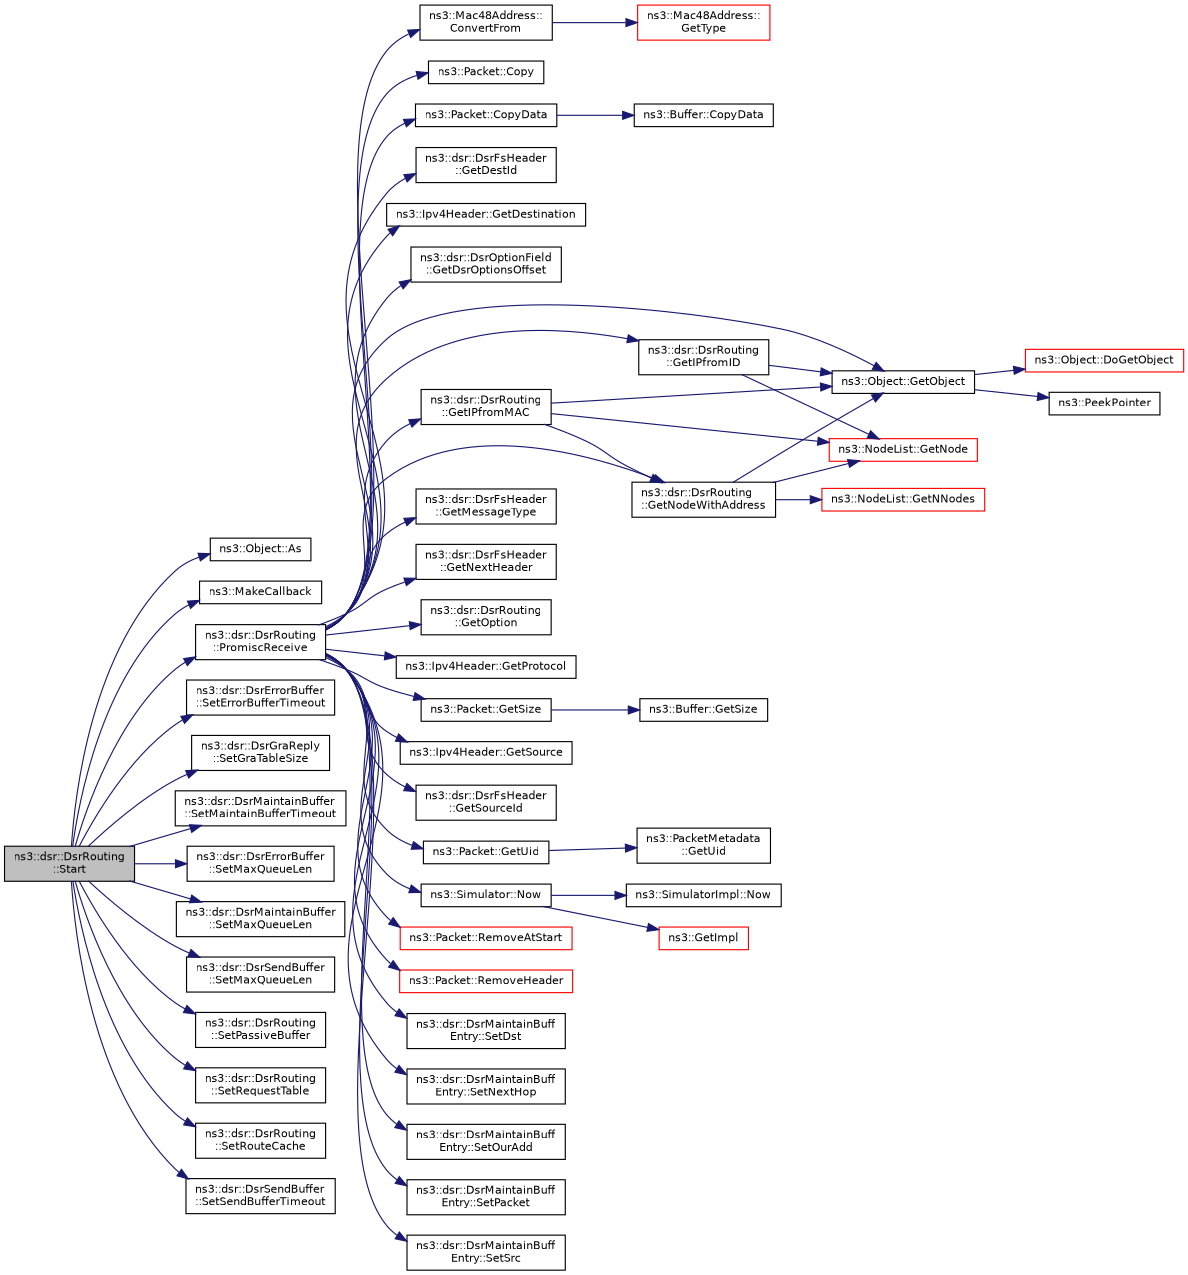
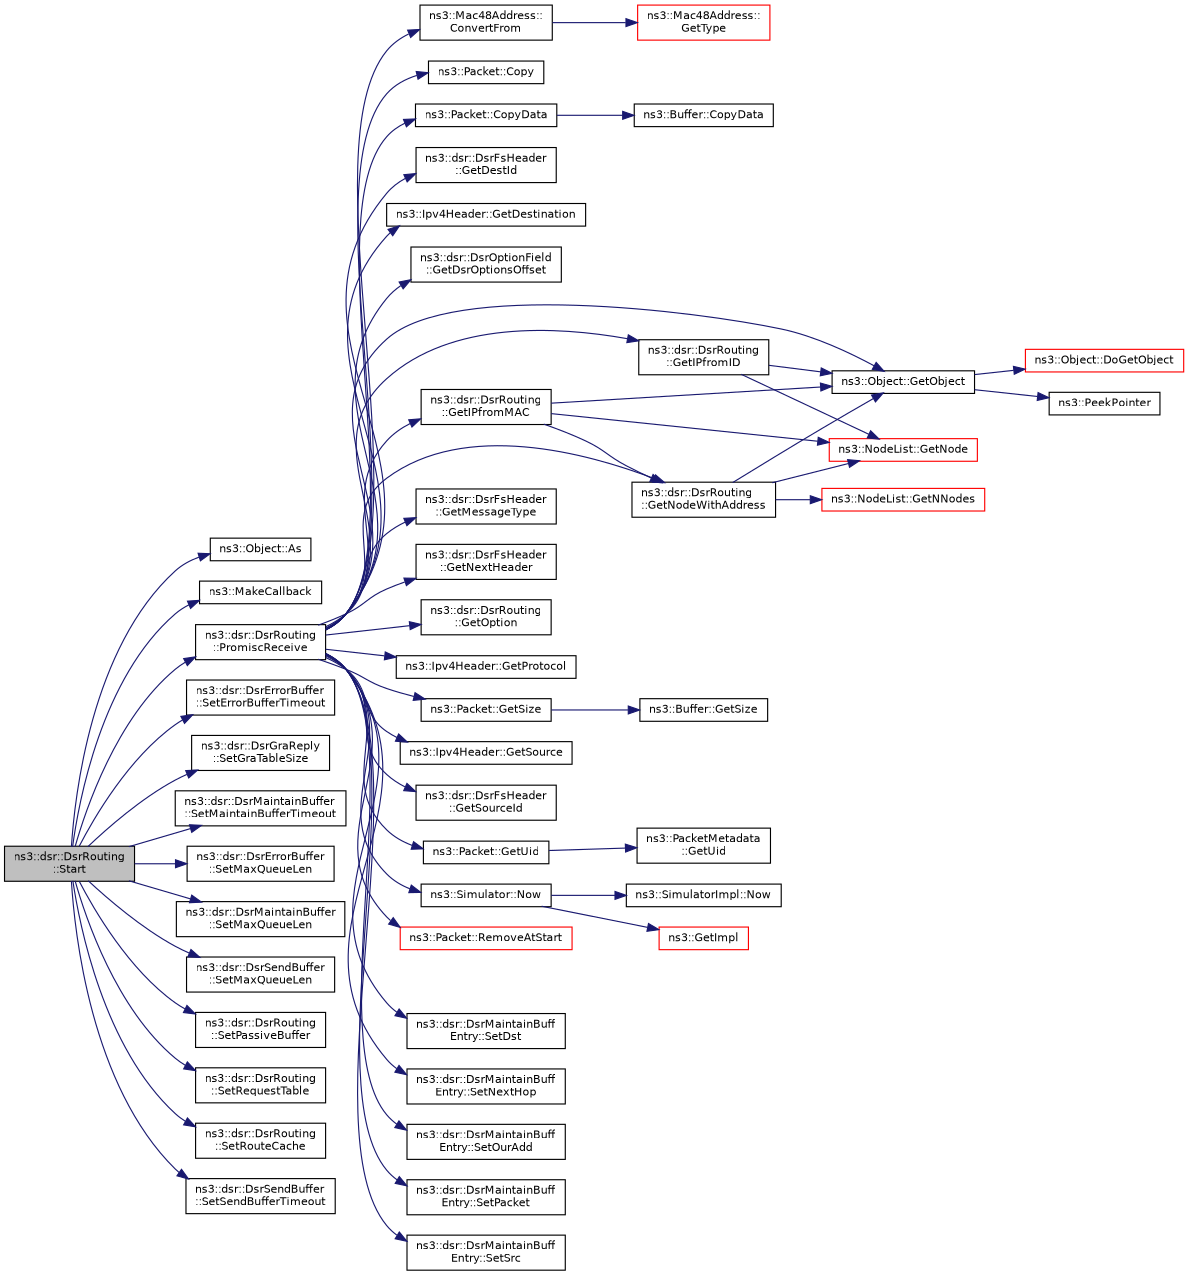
(486, 981) -> none
